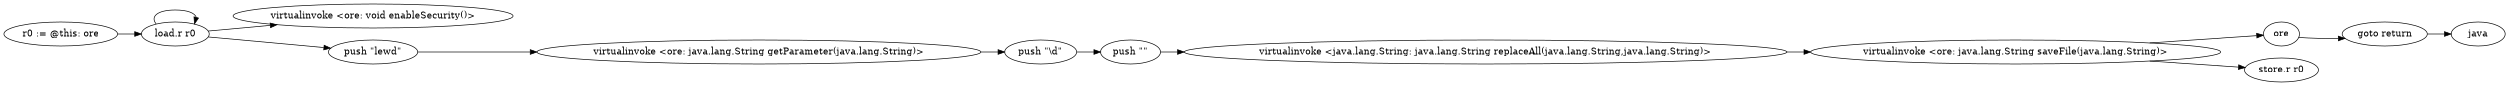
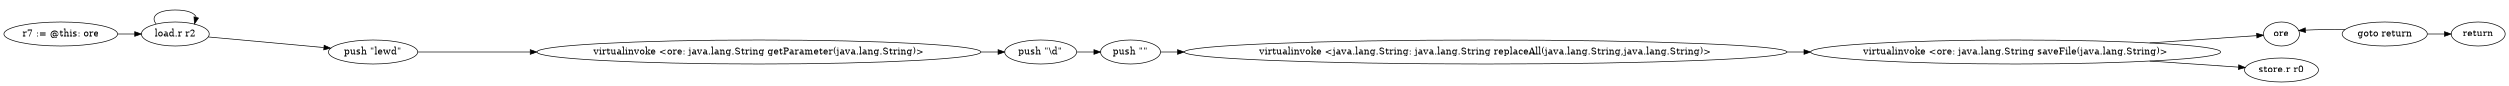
(373, 16) -> none
(61, 34) -> (61, 34)
(175, 34) -> (175, 34)
(2478, 34) -> (2478, 34)
(2318, 38) -> (2325, 30)
